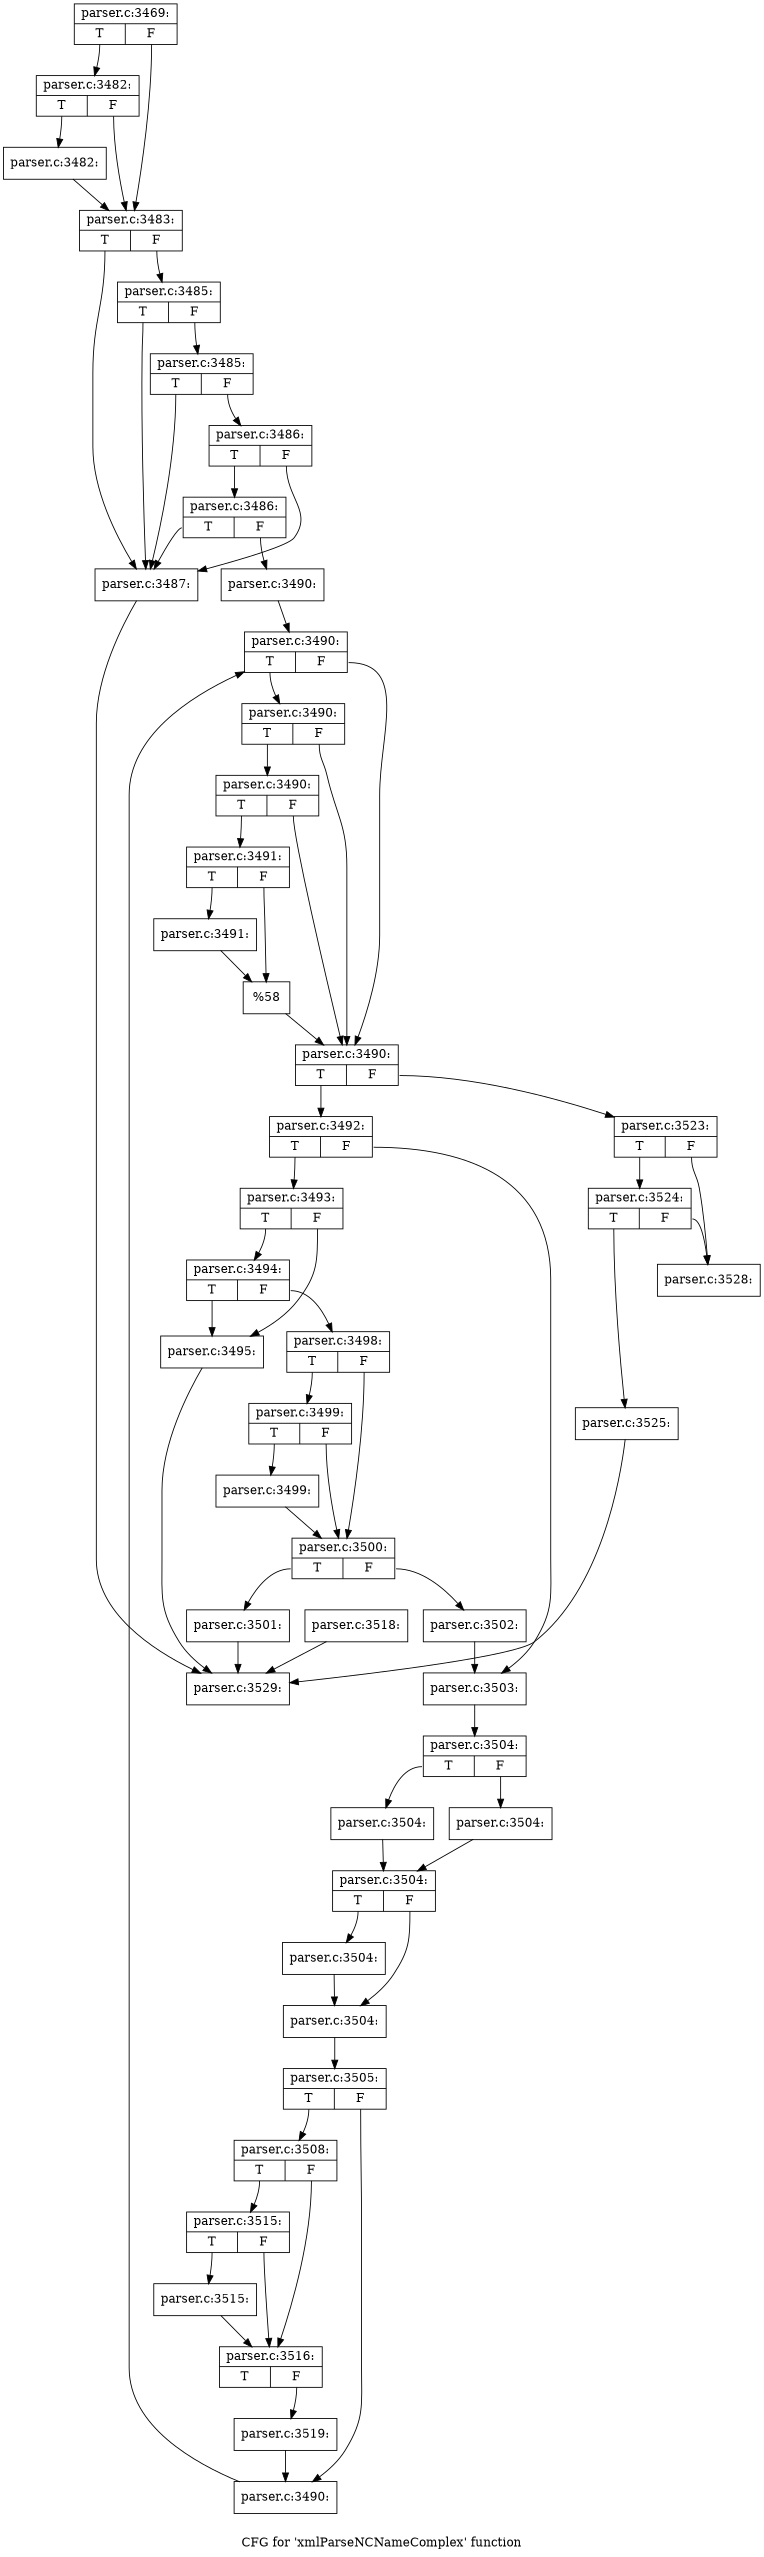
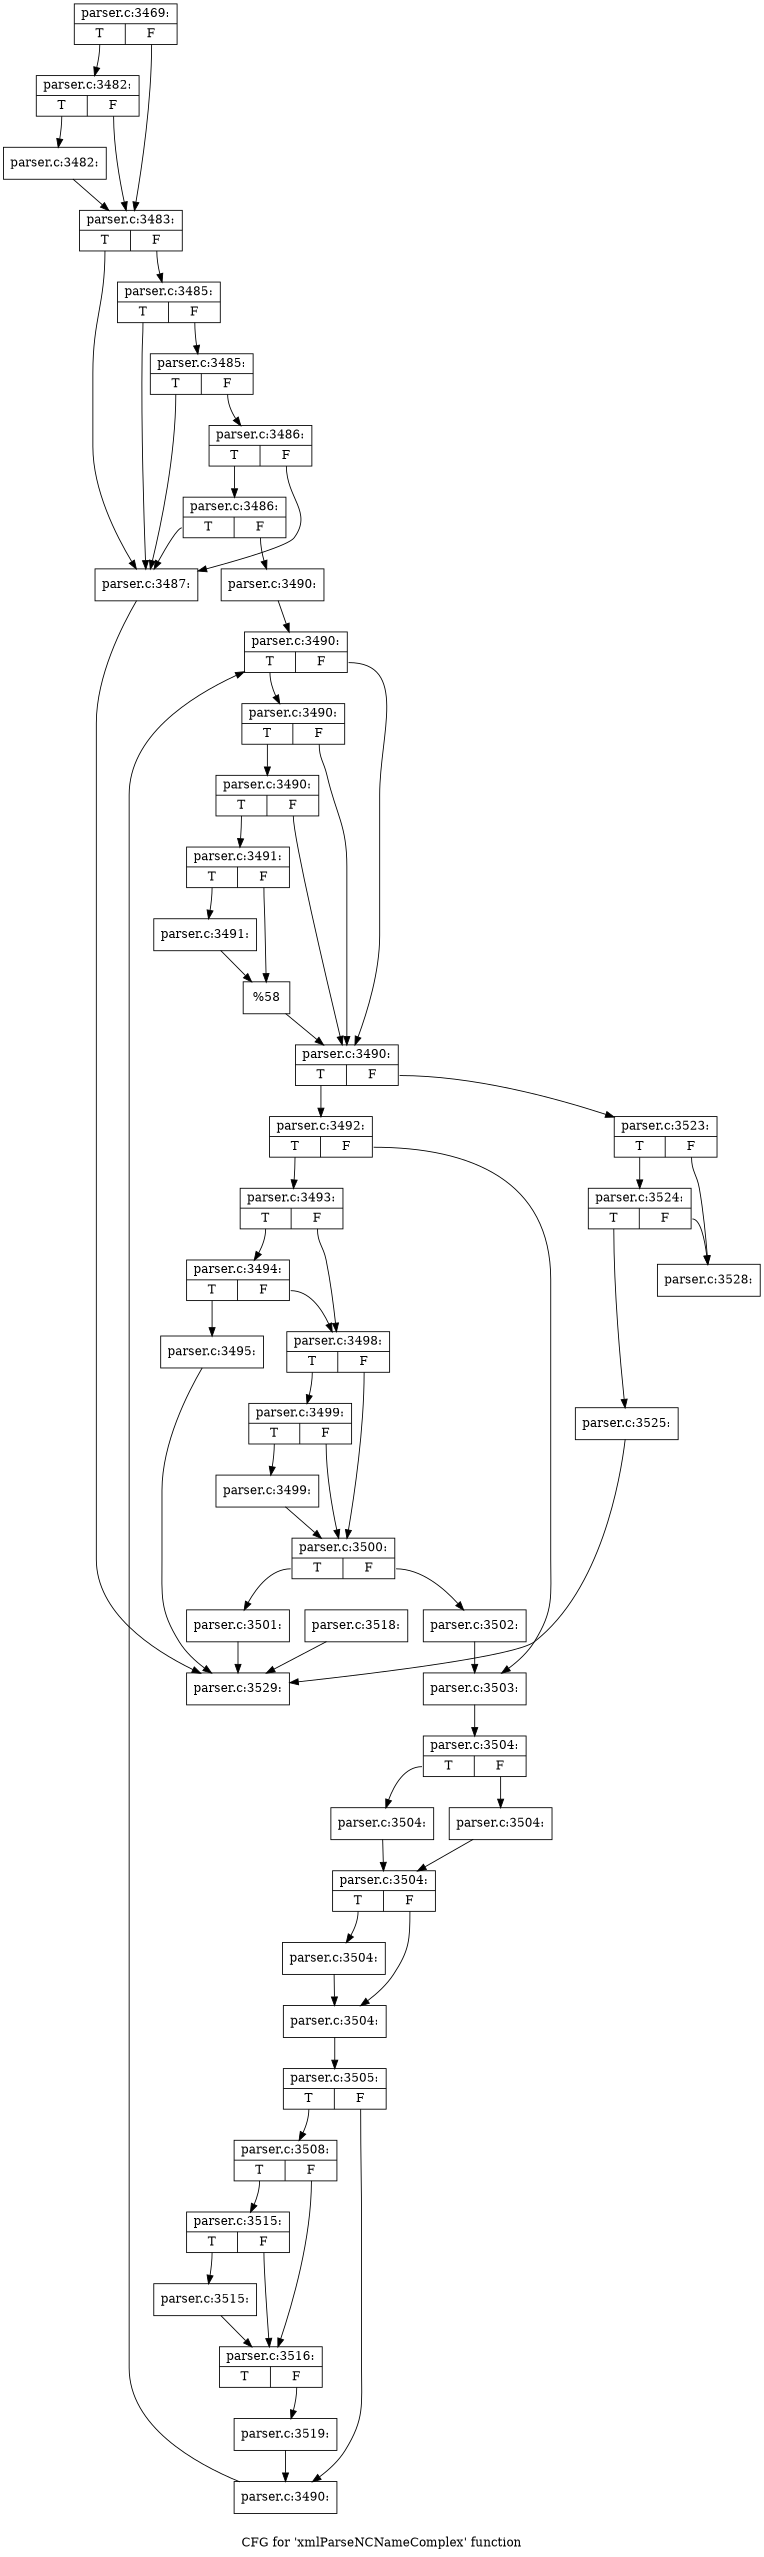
(307, 1287) -> (329, 1275)
